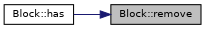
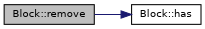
(87, 15) -> (108, 15)
